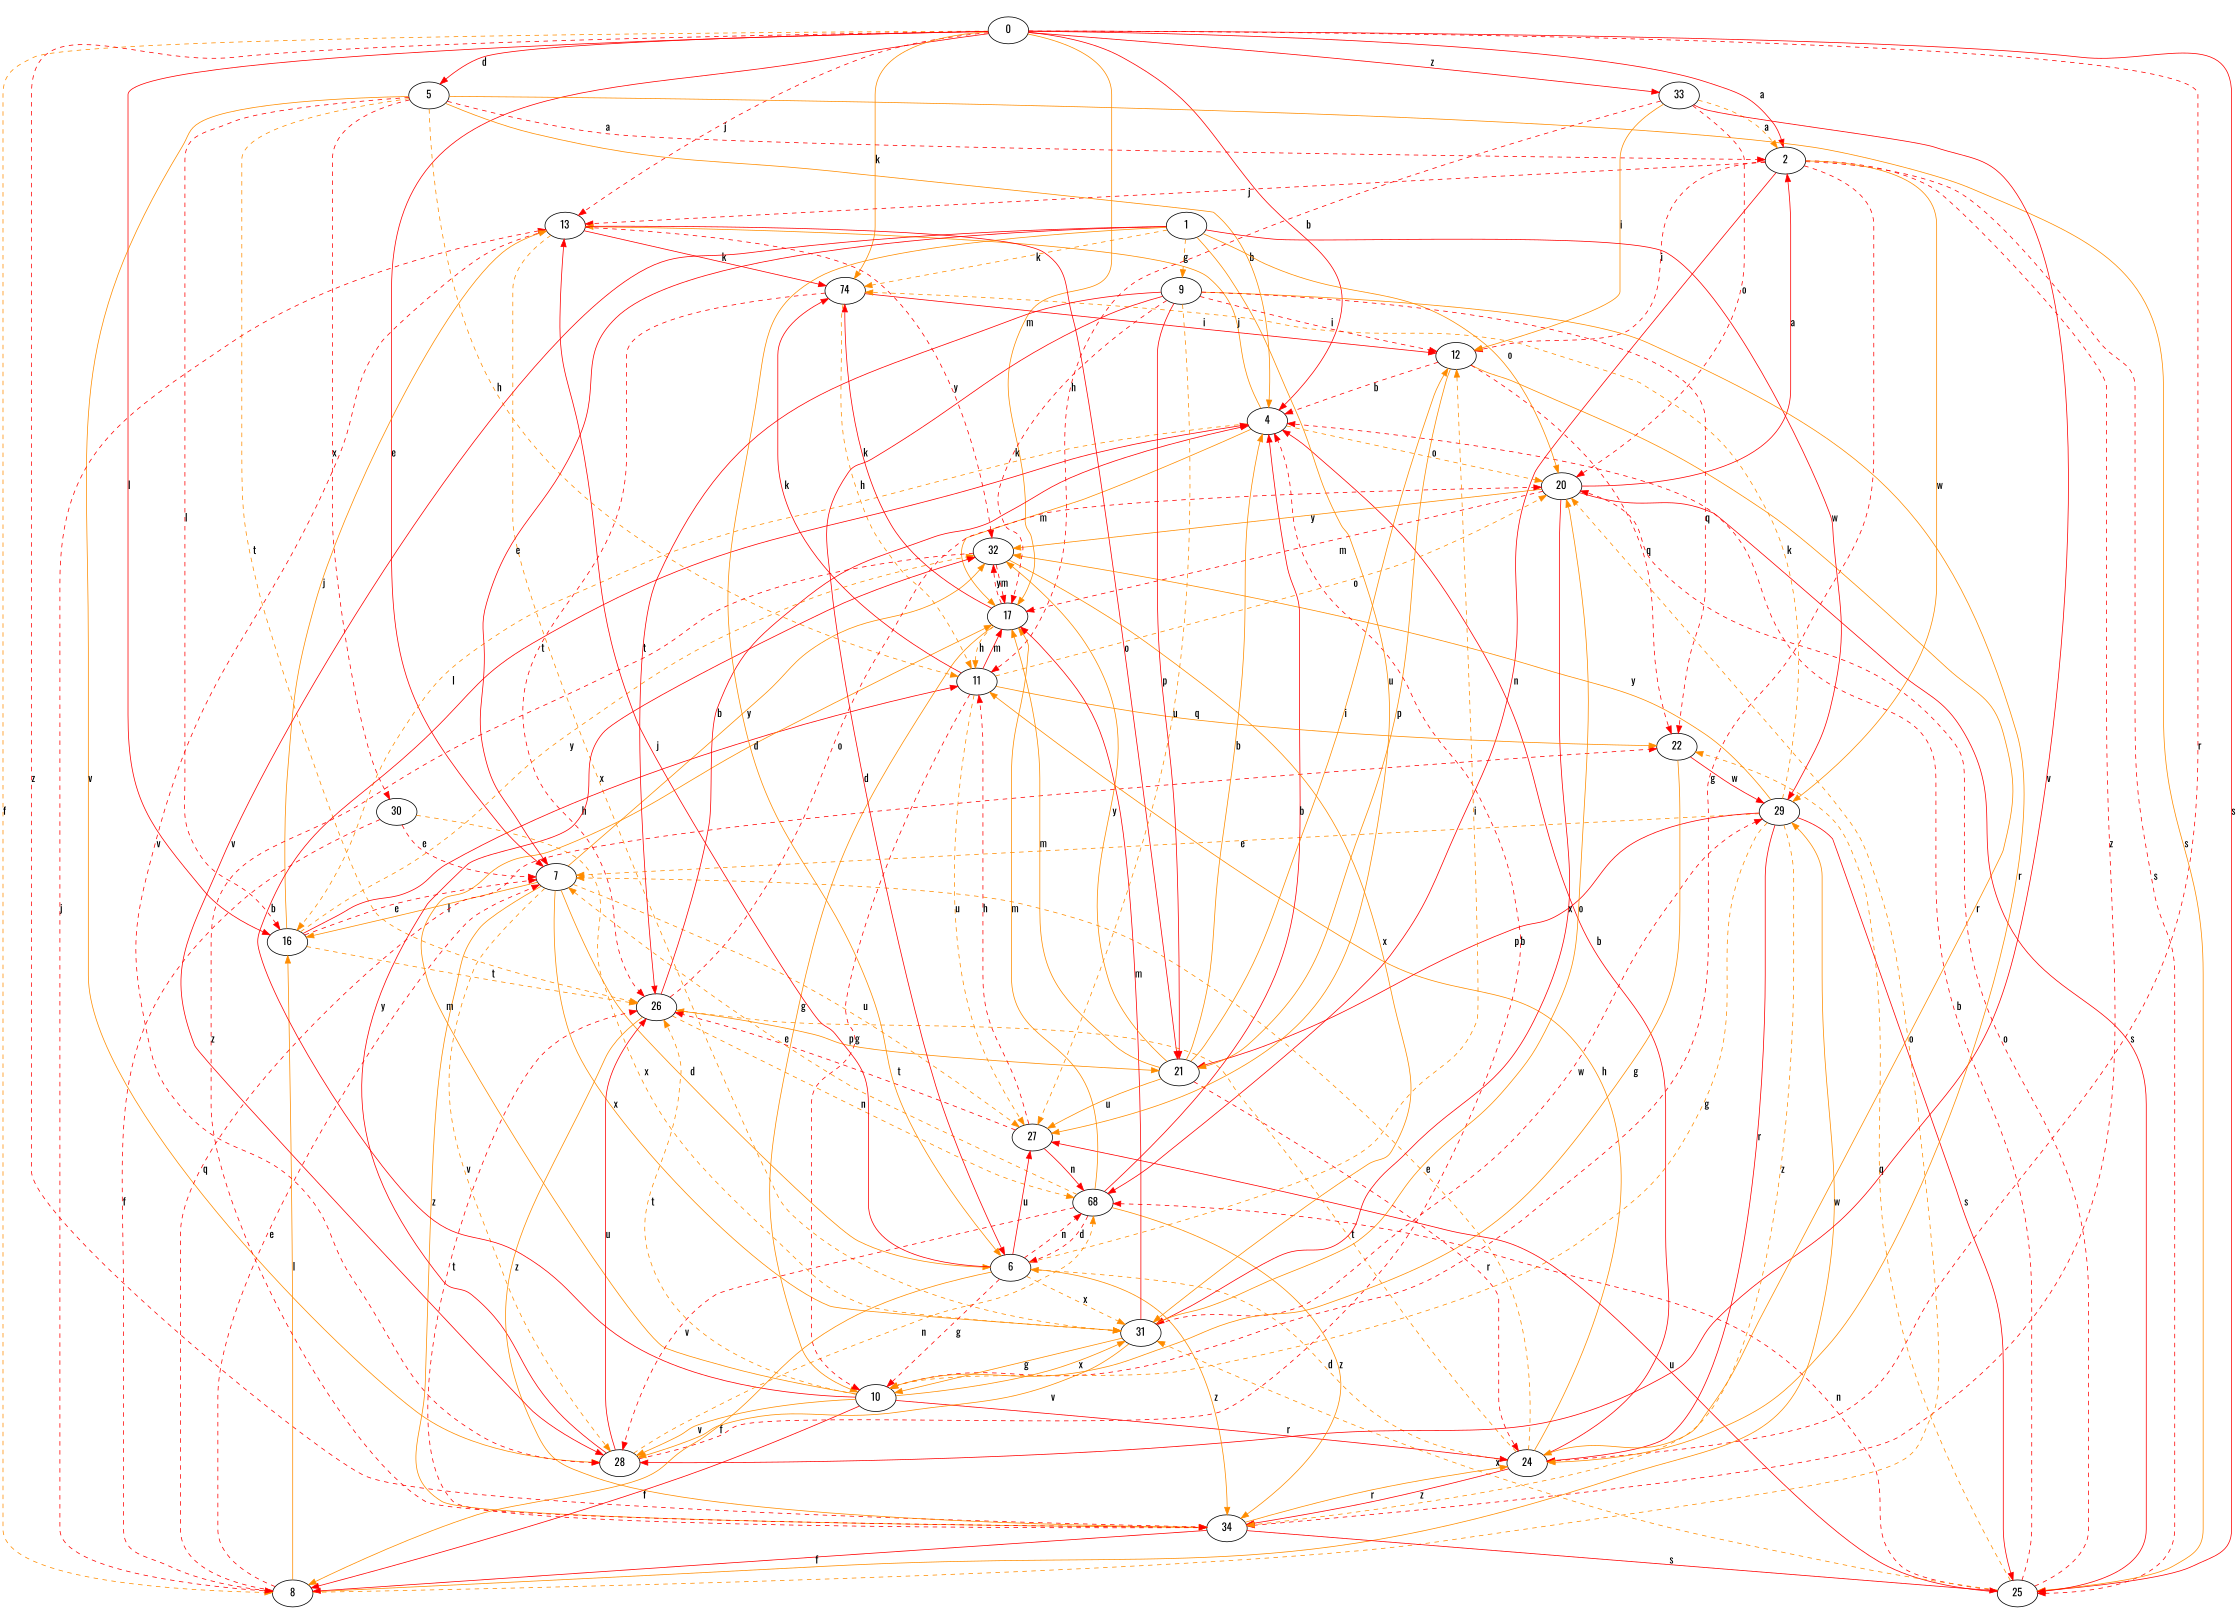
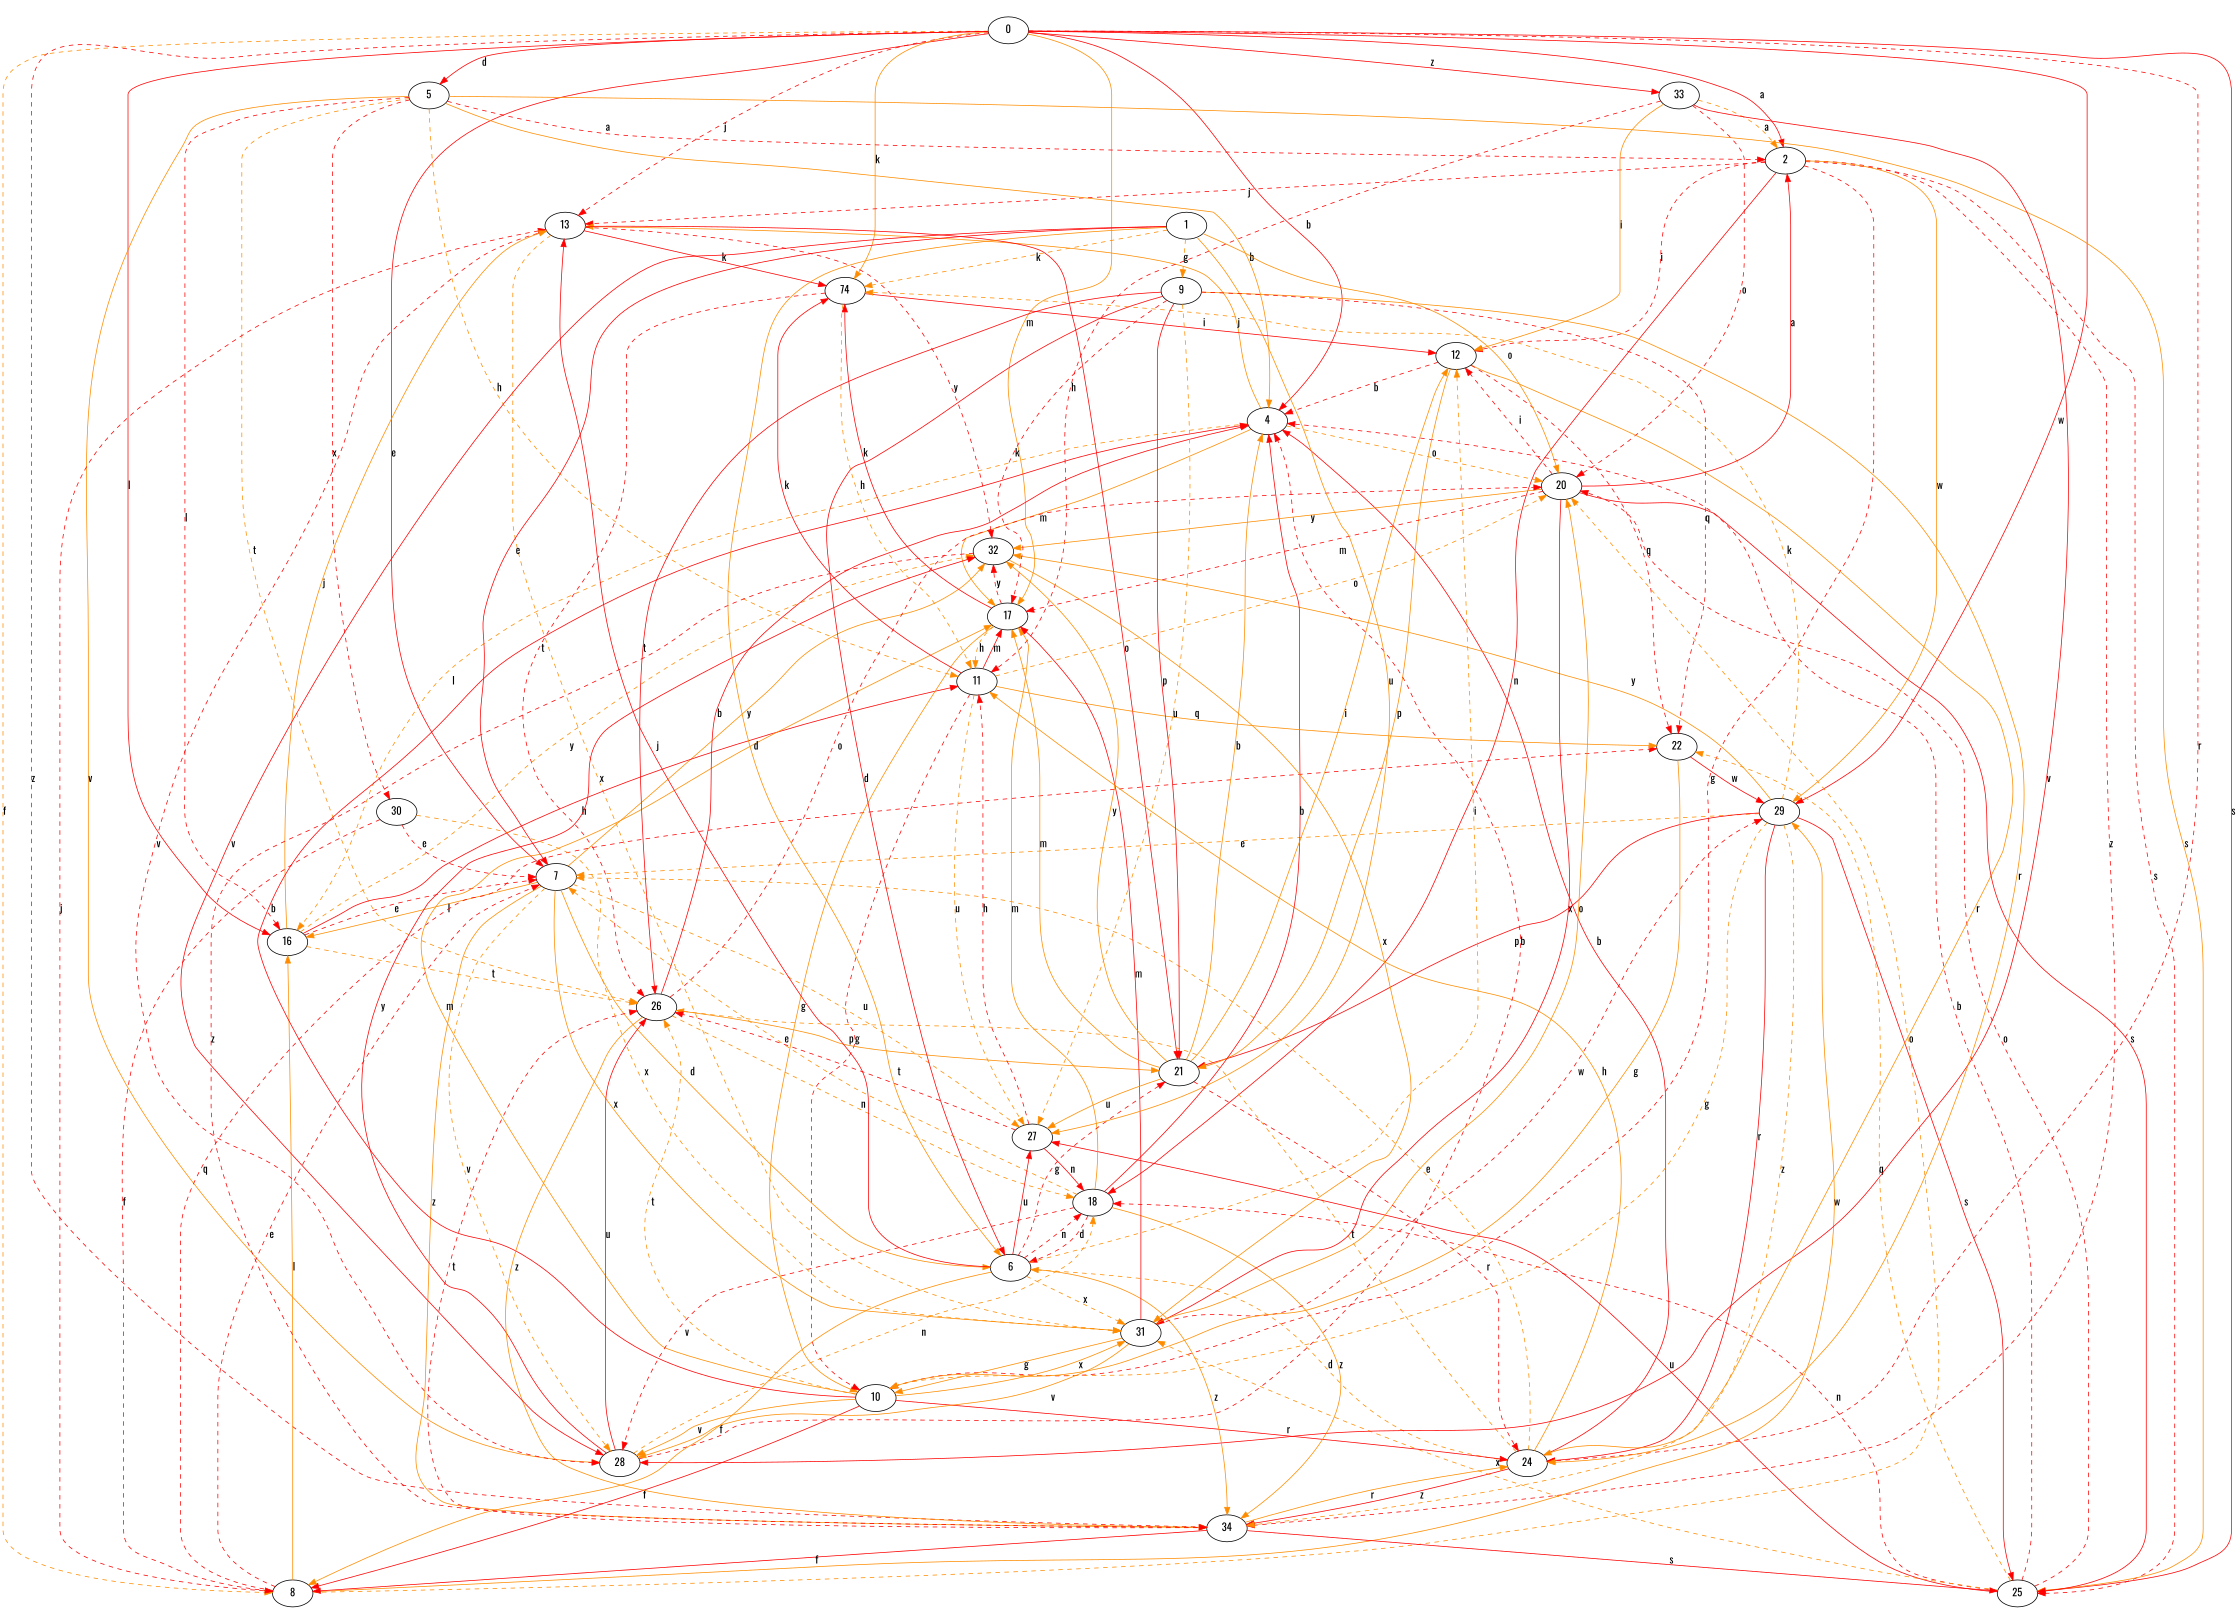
(1715, 301) -> (1958, 64)
(1309, 324) -> (1511, 424)
(1000, 580) -> none
(1093, 1203) -> (1093, 1203)
(946, 1330) -> (1066, 1153)
